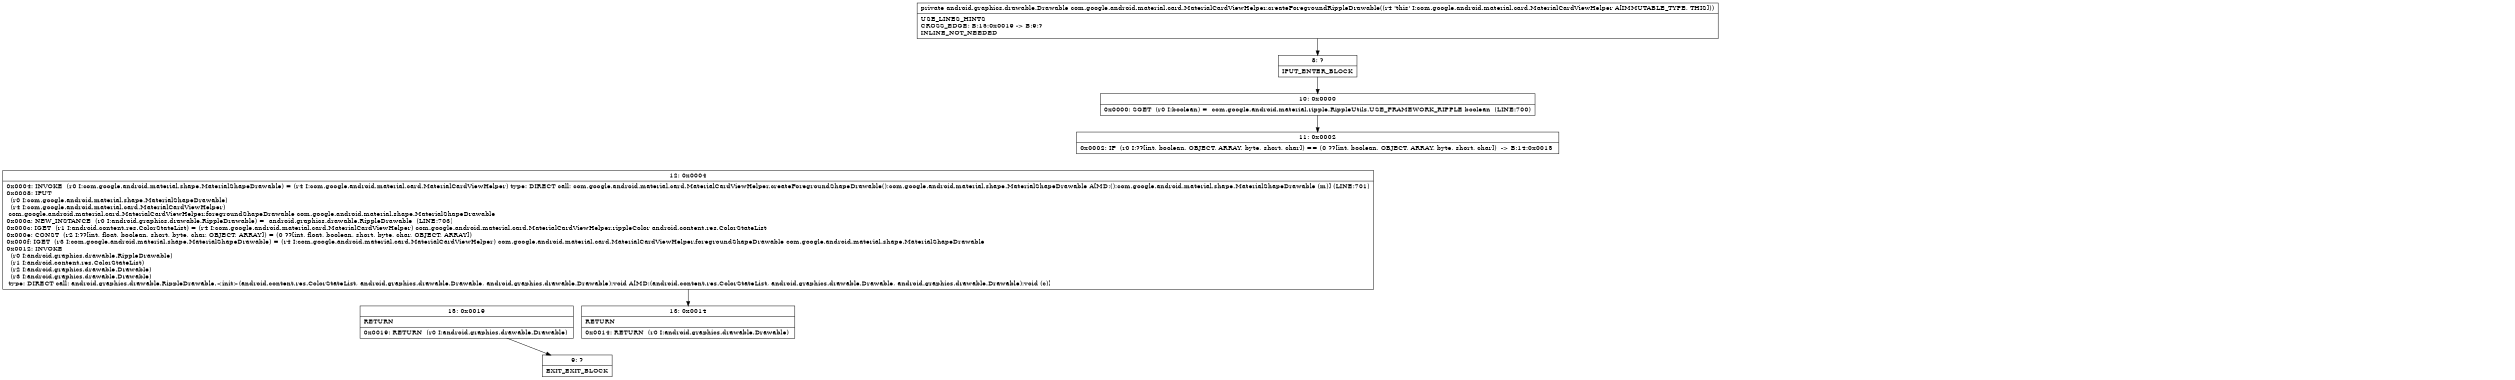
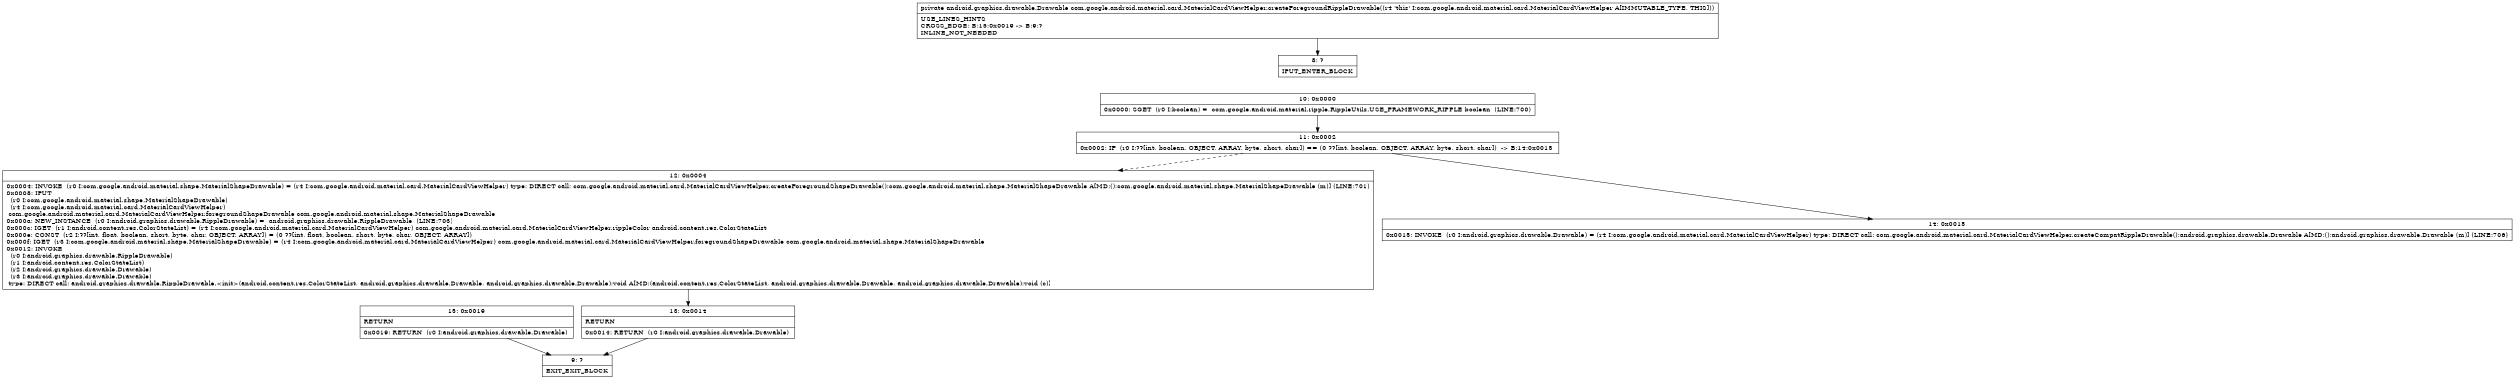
(1318, 83) -> none
none -> (1183, 162)
none -> (1947, 230)
none -> (628, 346)
